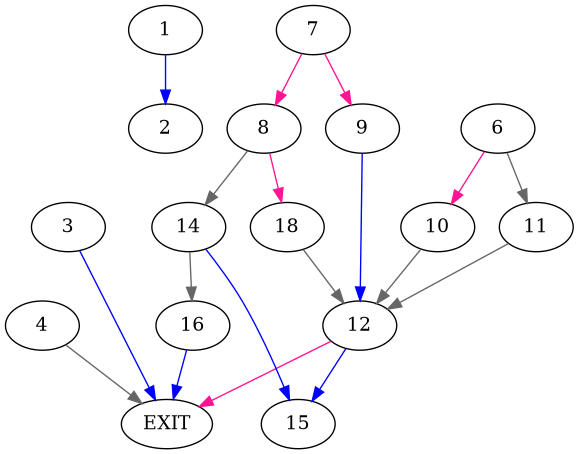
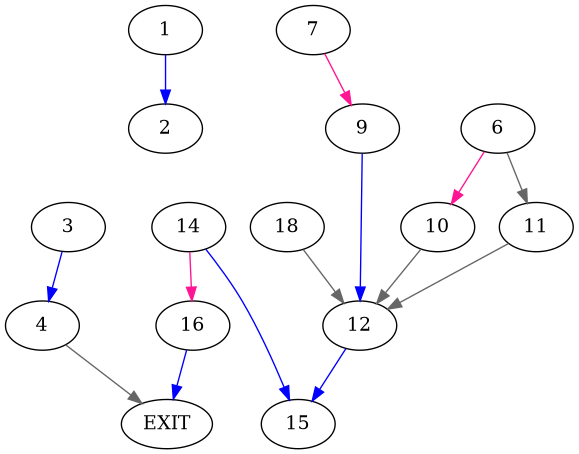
(264, 129) -> none
(191, 270) -> (191, 270)
(114, 319) -> (57, 270)
(268, 372) -> none
